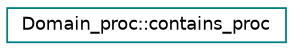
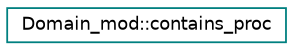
(147, 25) -> (147, 25)
